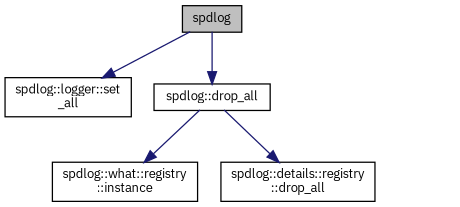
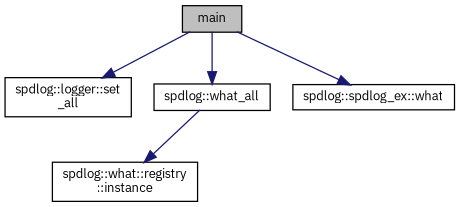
(212, 19) -> (212, 19)
(212, 97) -> (212, 97)
none -> (374, 97)
(298, 182) -> none
